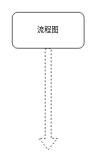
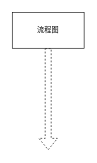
(48, 30) -> (48, 30)
